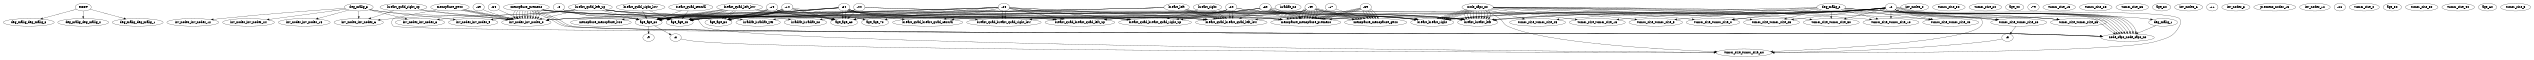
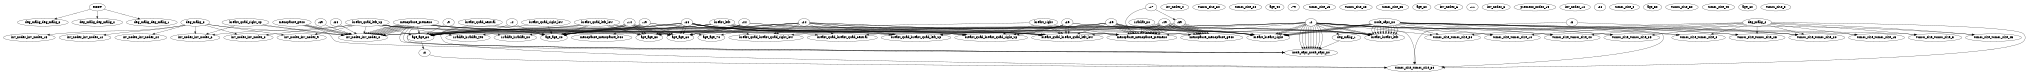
(1350, 14) -> (1164, 14)
(649, 28) -> (433, 31)
(2014, 29) -> (1687, 27)
